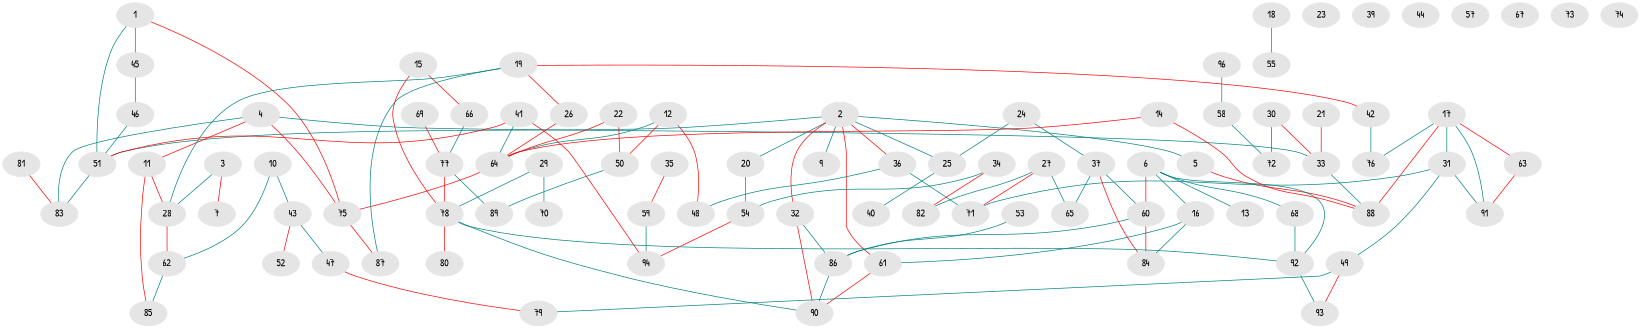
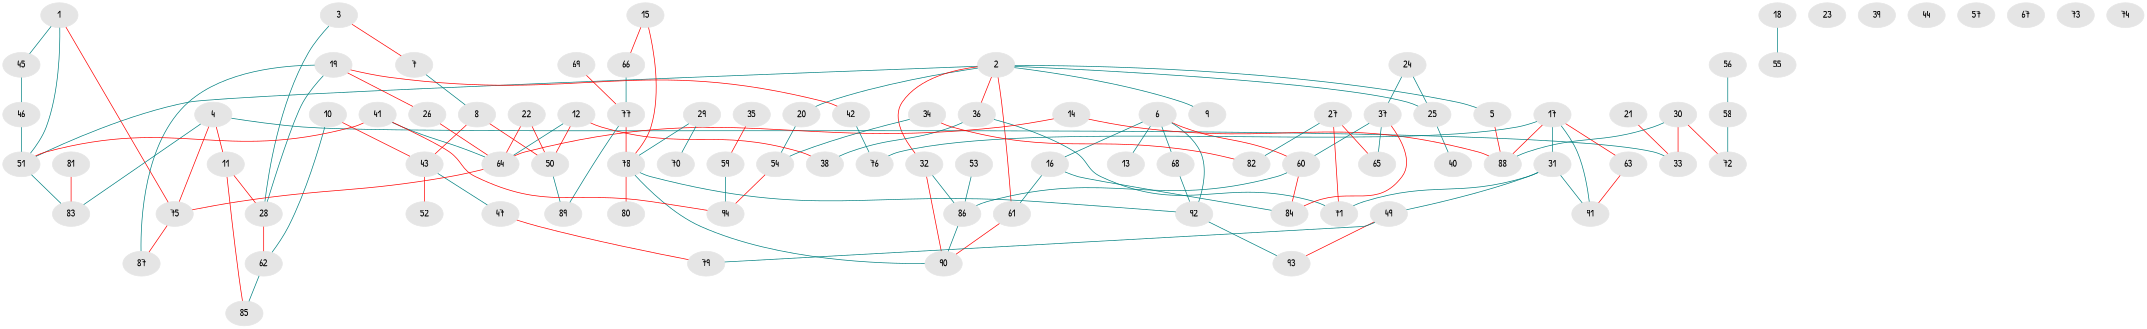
(1222, 65) -> (1728, 65)
none -> (477, 115)
(283, 189) -> (376, 139)
(1346, 189) -> (1598, 139)
(1060, 193) -> (1357, 142)
(696, 214) -> (825, 164)
